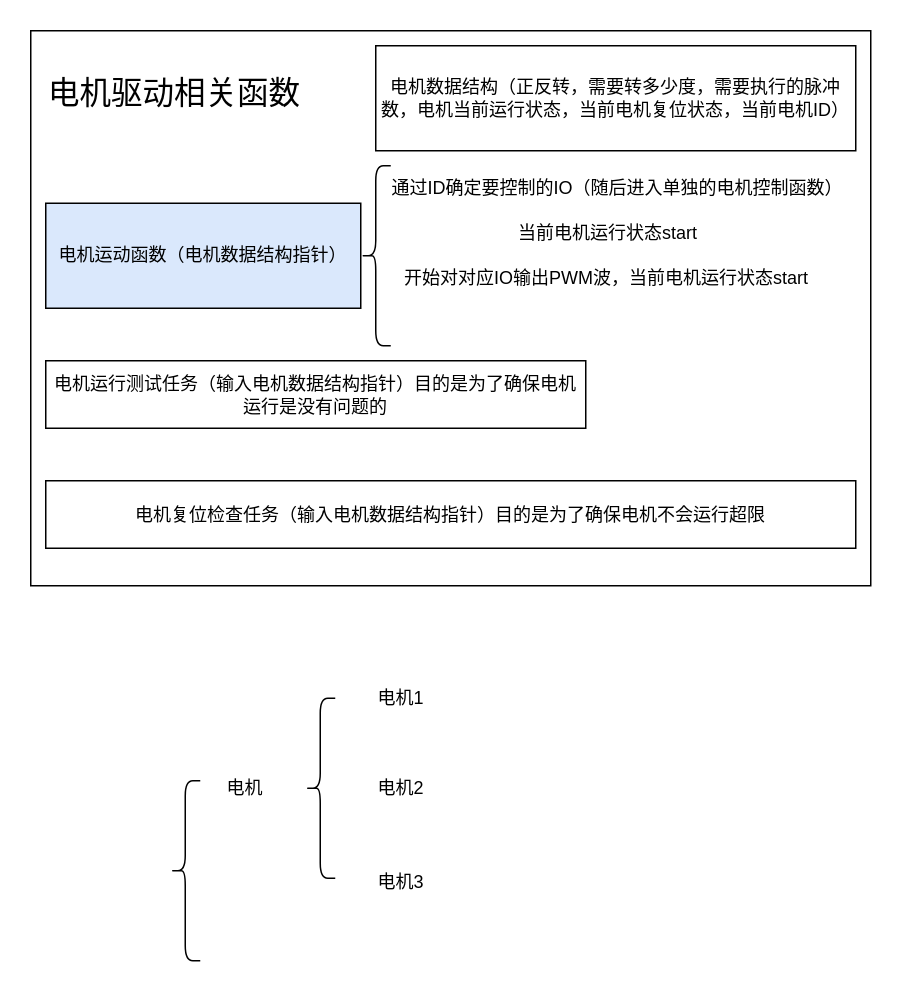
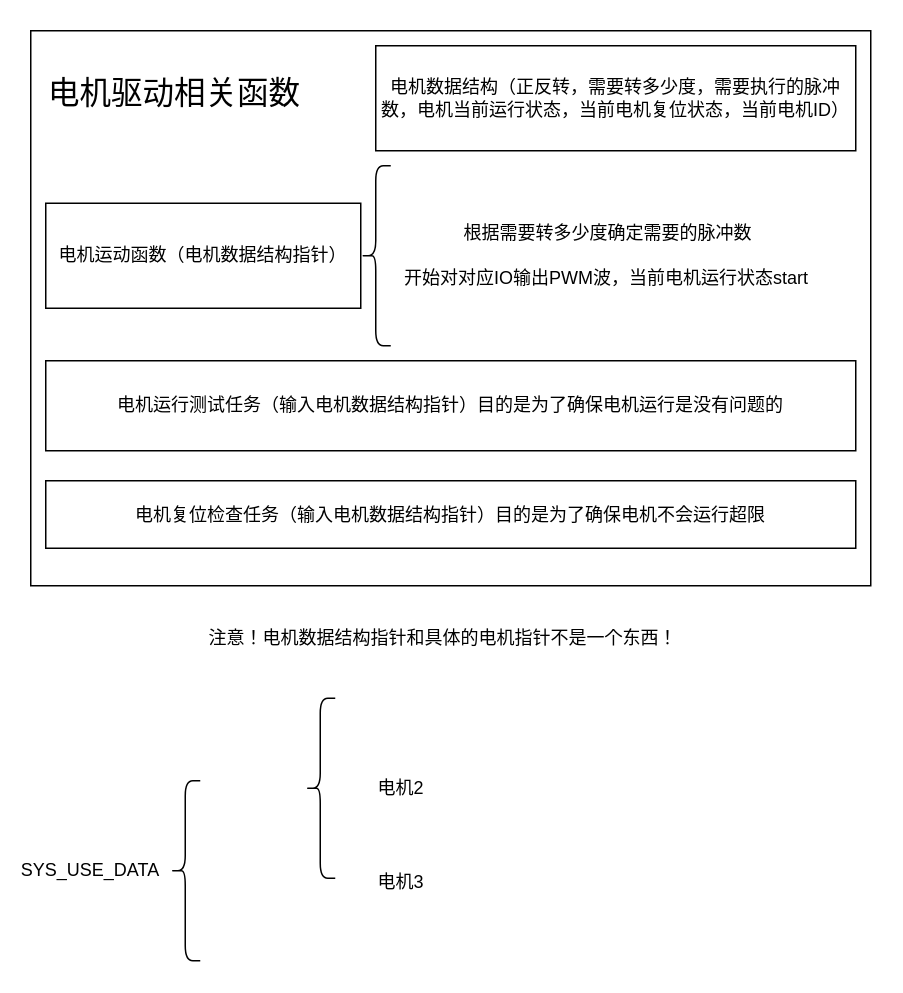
(616, 188) -> none
(608, 233) -> (608, 233)
(203, 256) -> (203, 256)
(316, 395) -> (451, 406)
none -> (443, 638)
(401, 698) -> none
(245, 788) -> none
none -> (91, 871)
